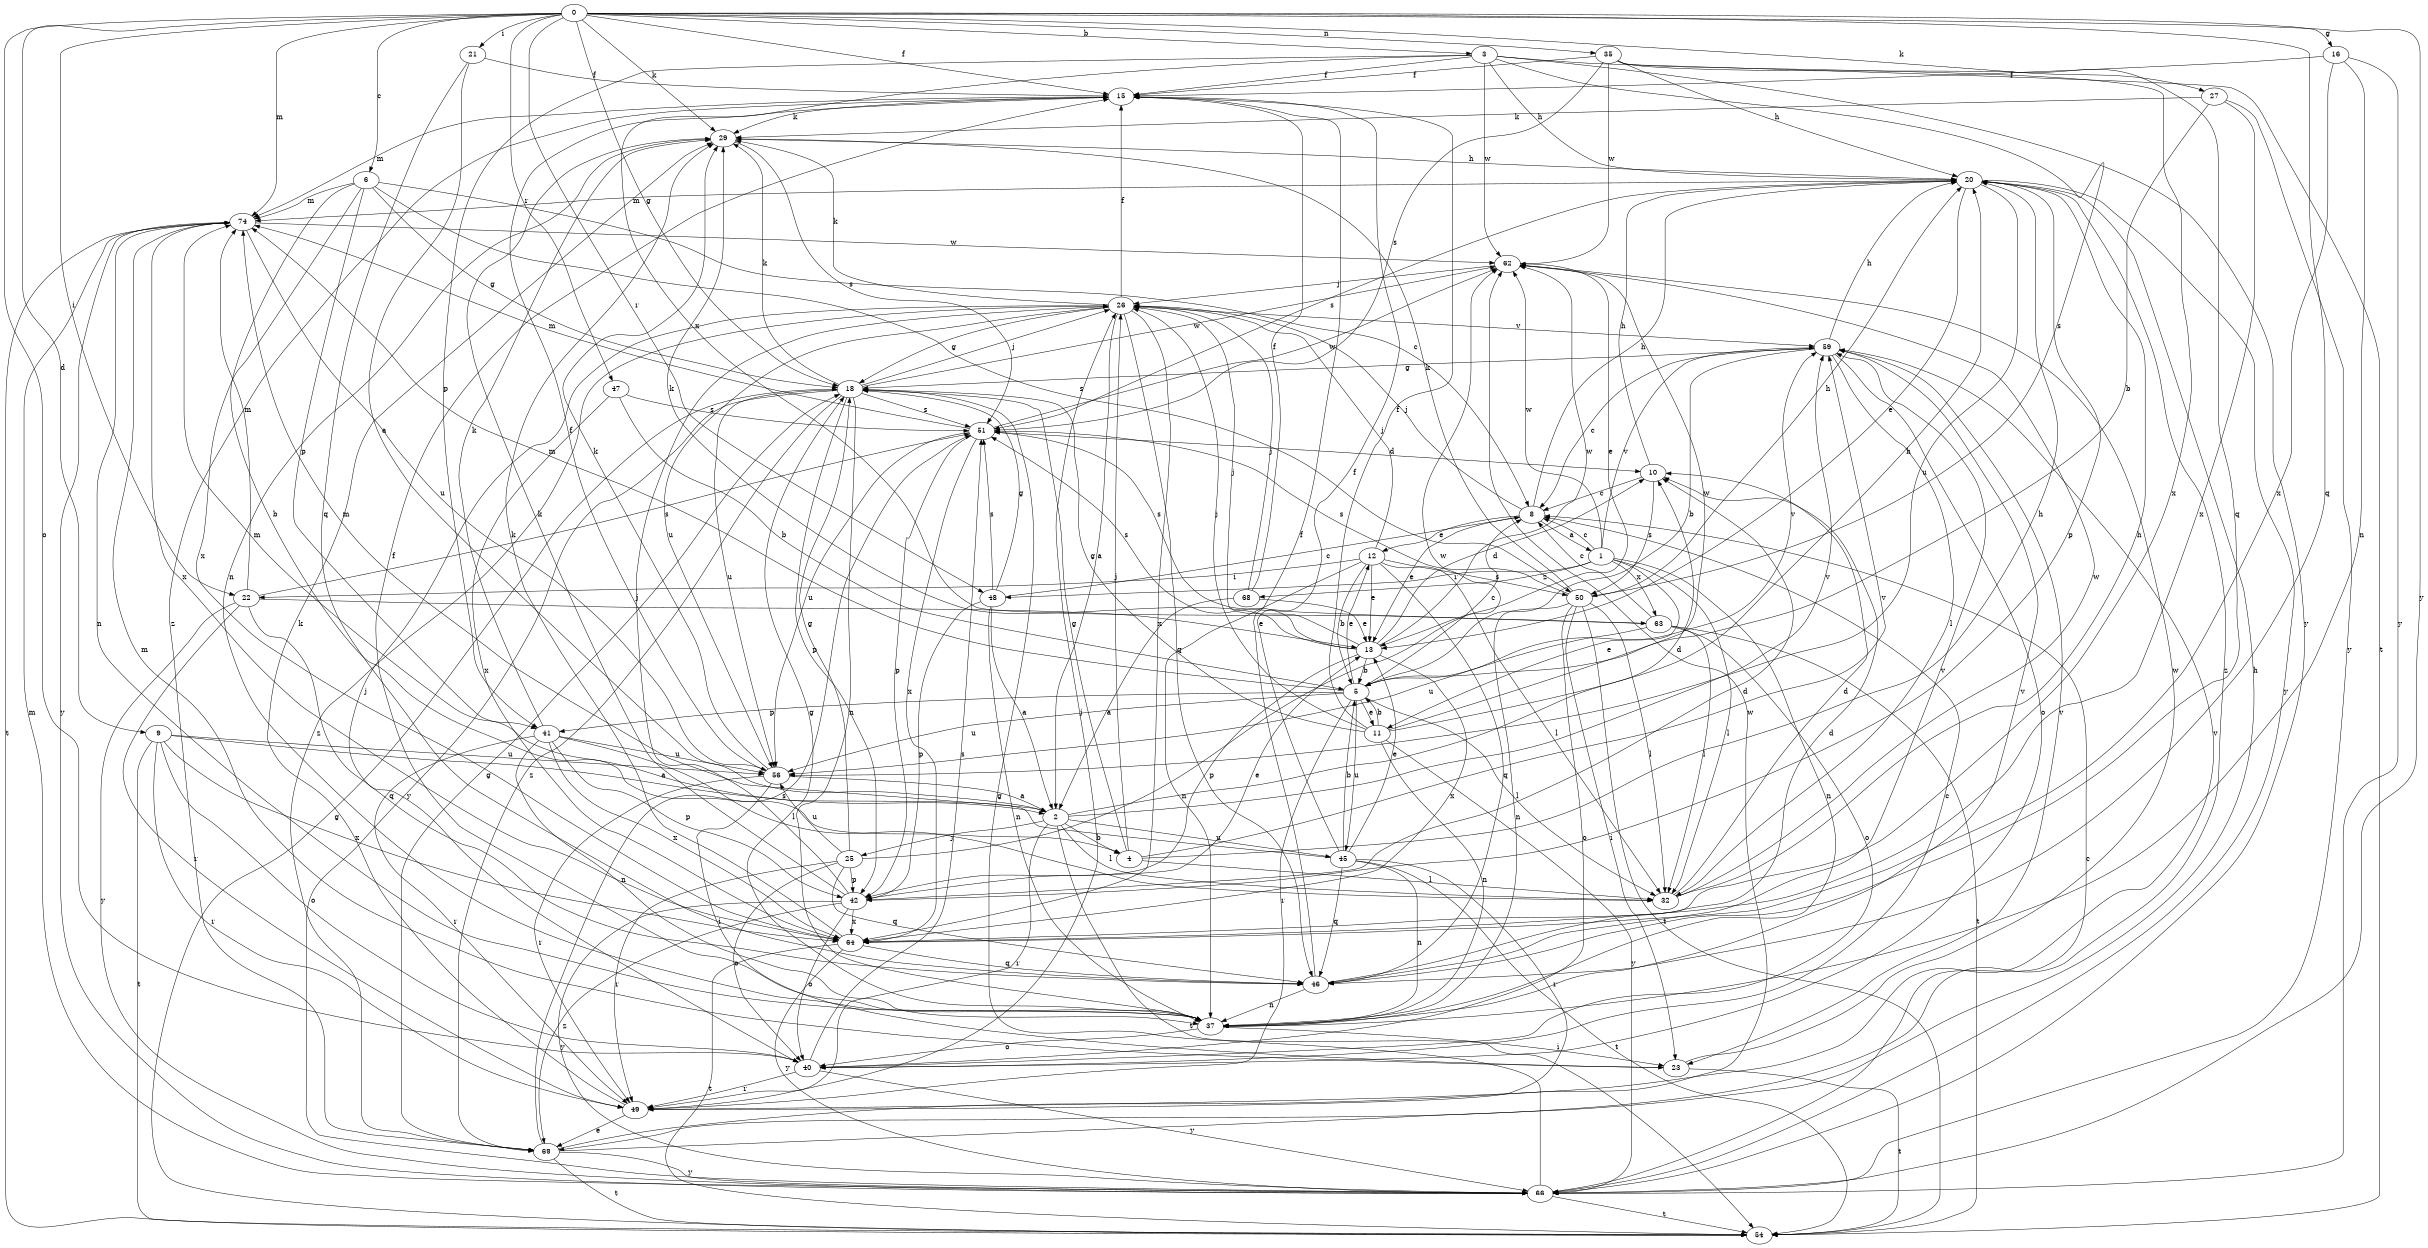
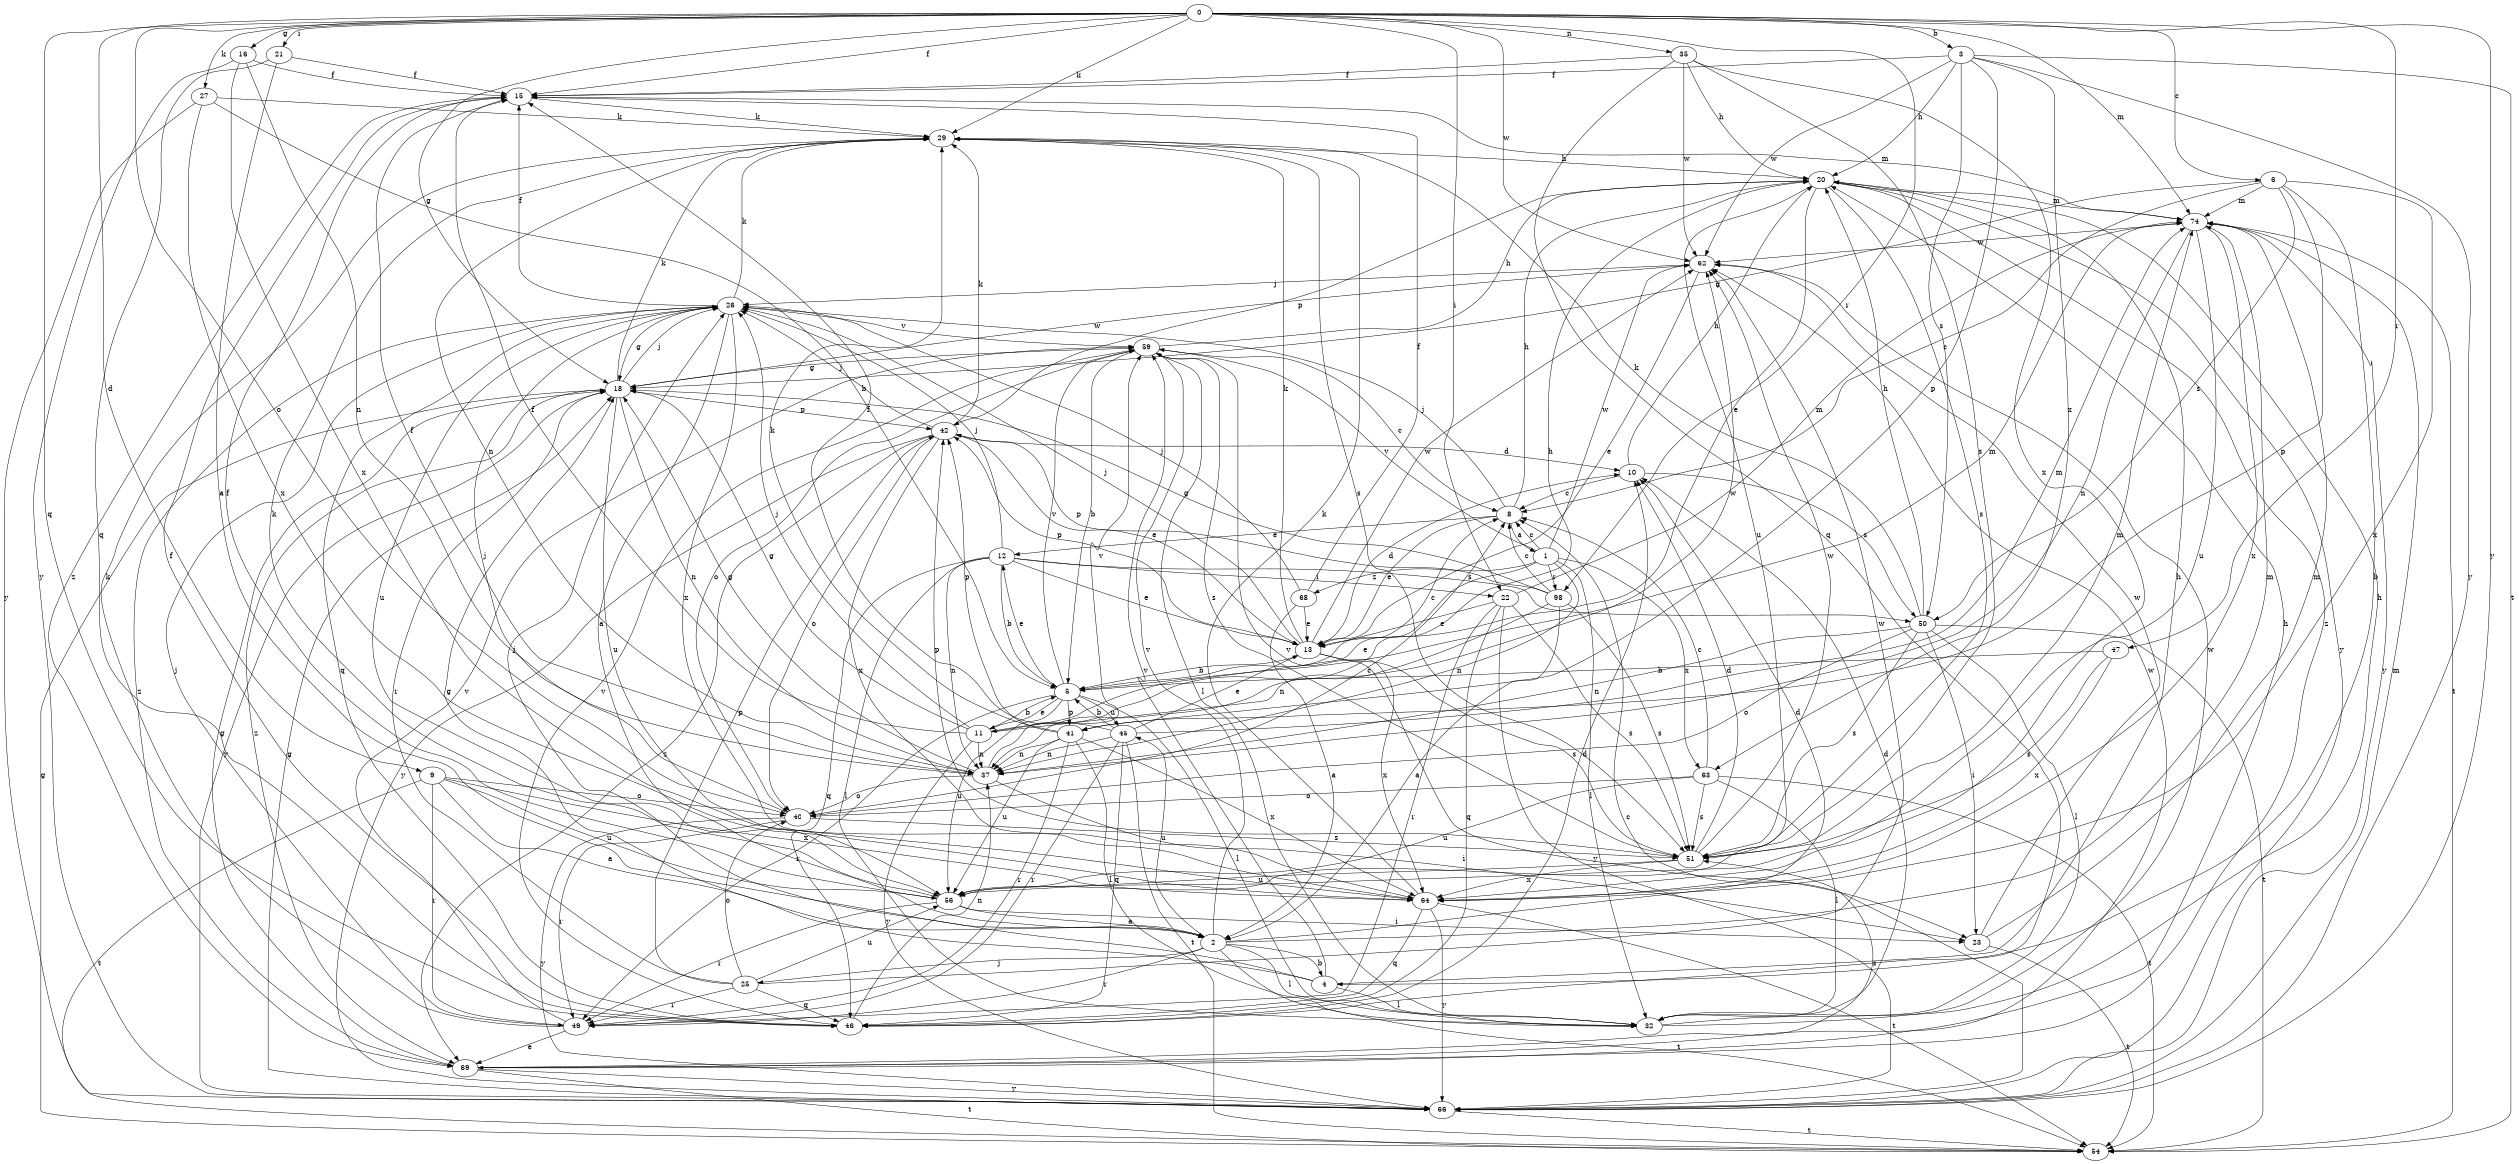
none -> (1503, 69)
(914, 409) -> (1300, 674)
(993, 598) -> (1558, 598)
(810, 624) -> (396, 692)
